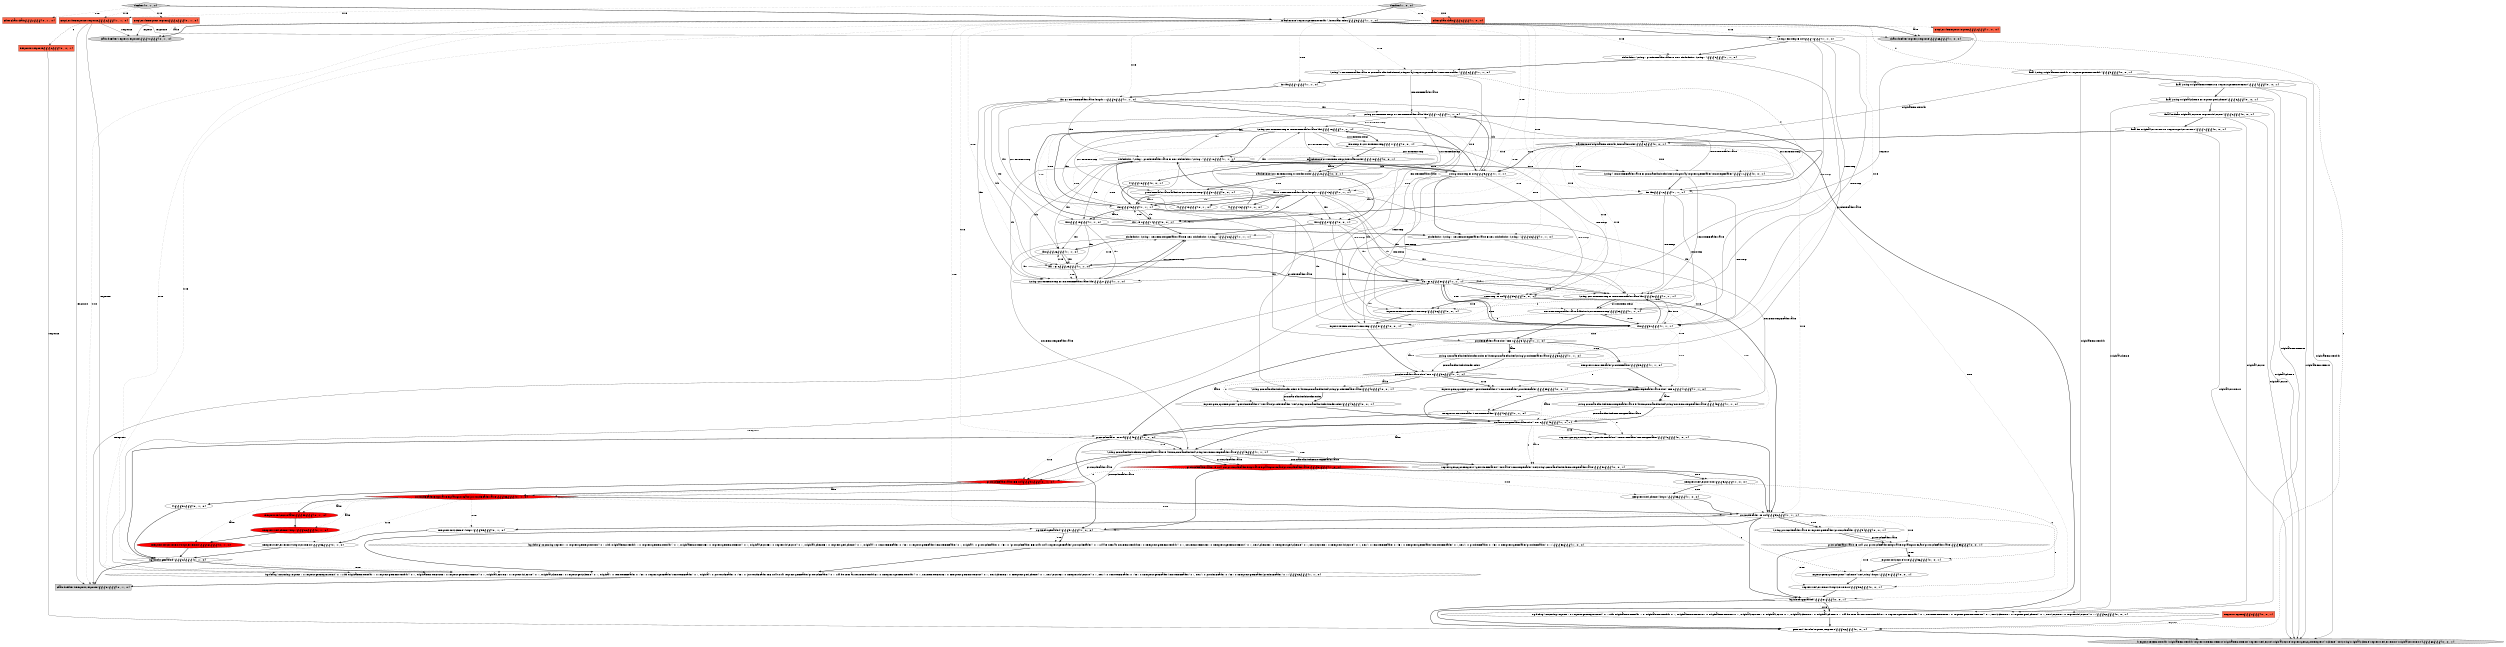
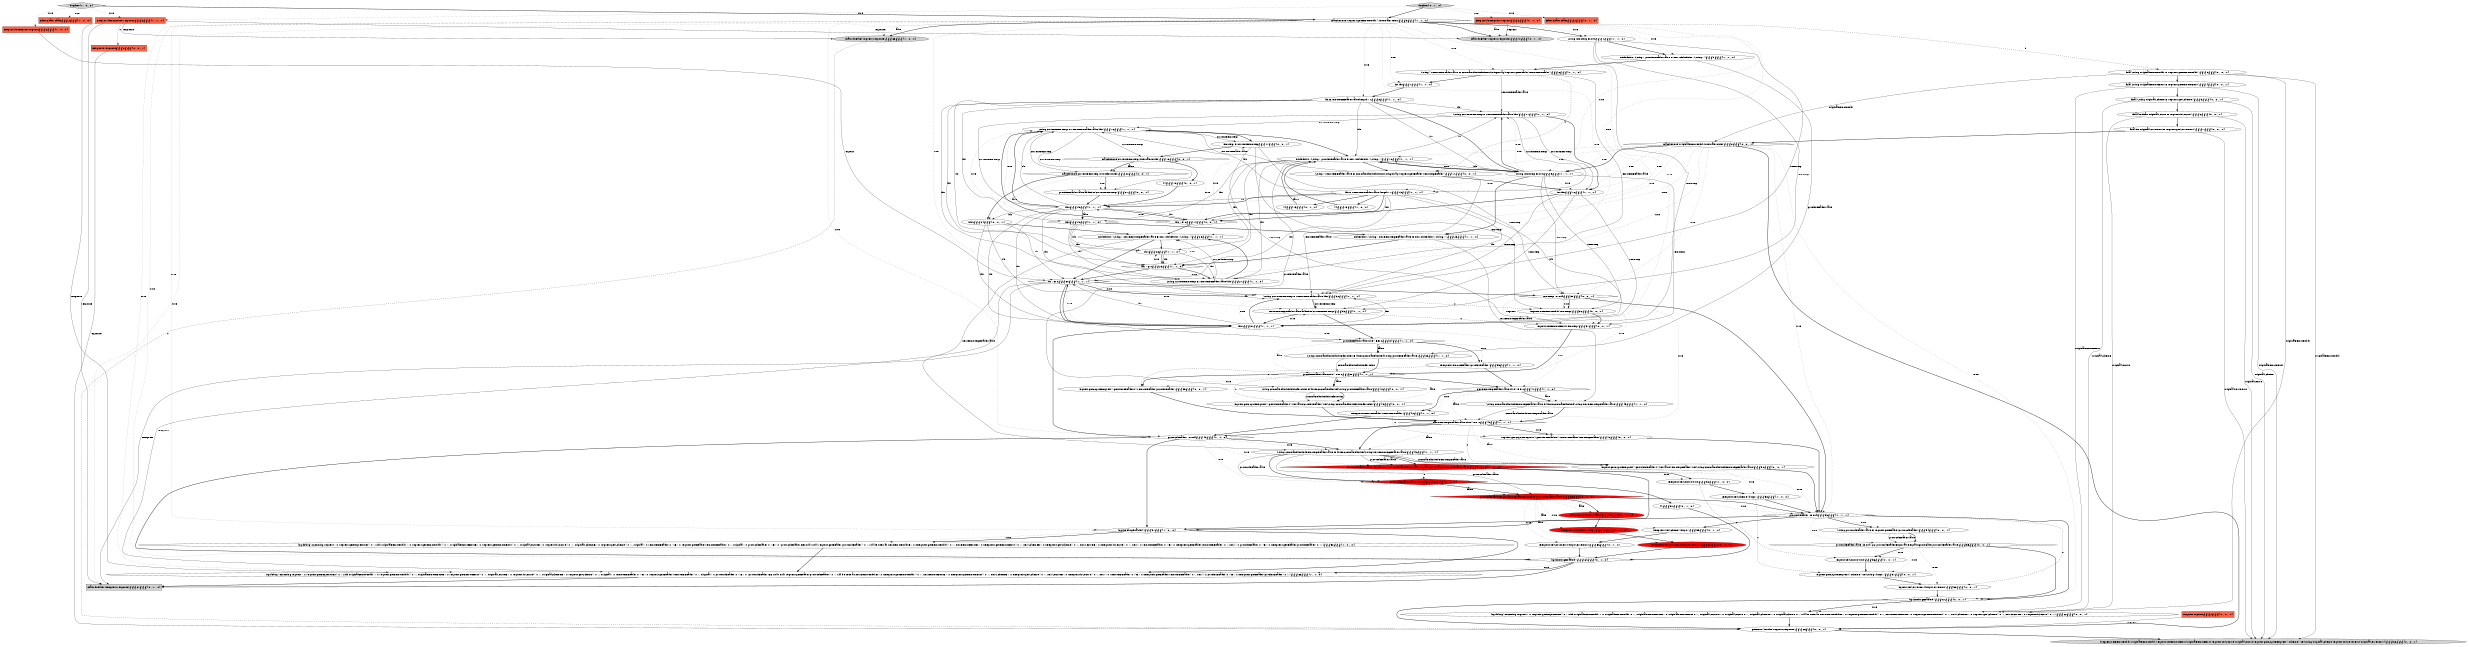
(1322, 207) -> none
(1083, 222) -> (1083, 222)
(1491, 311) -> (1511, 311)
